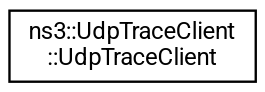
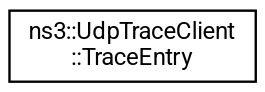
(133, 46) -> (133, 46)
